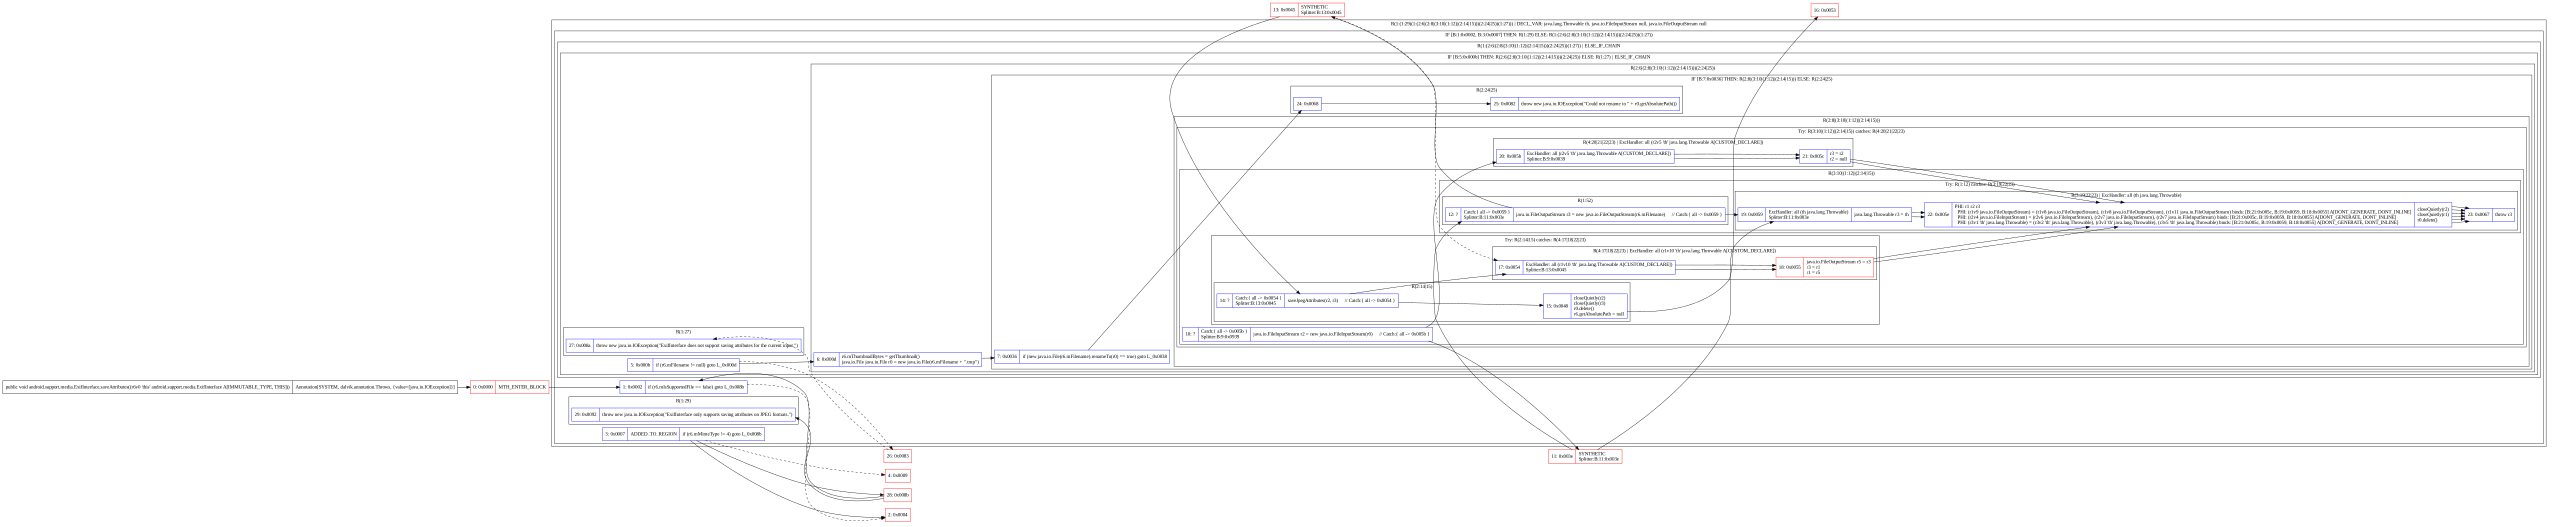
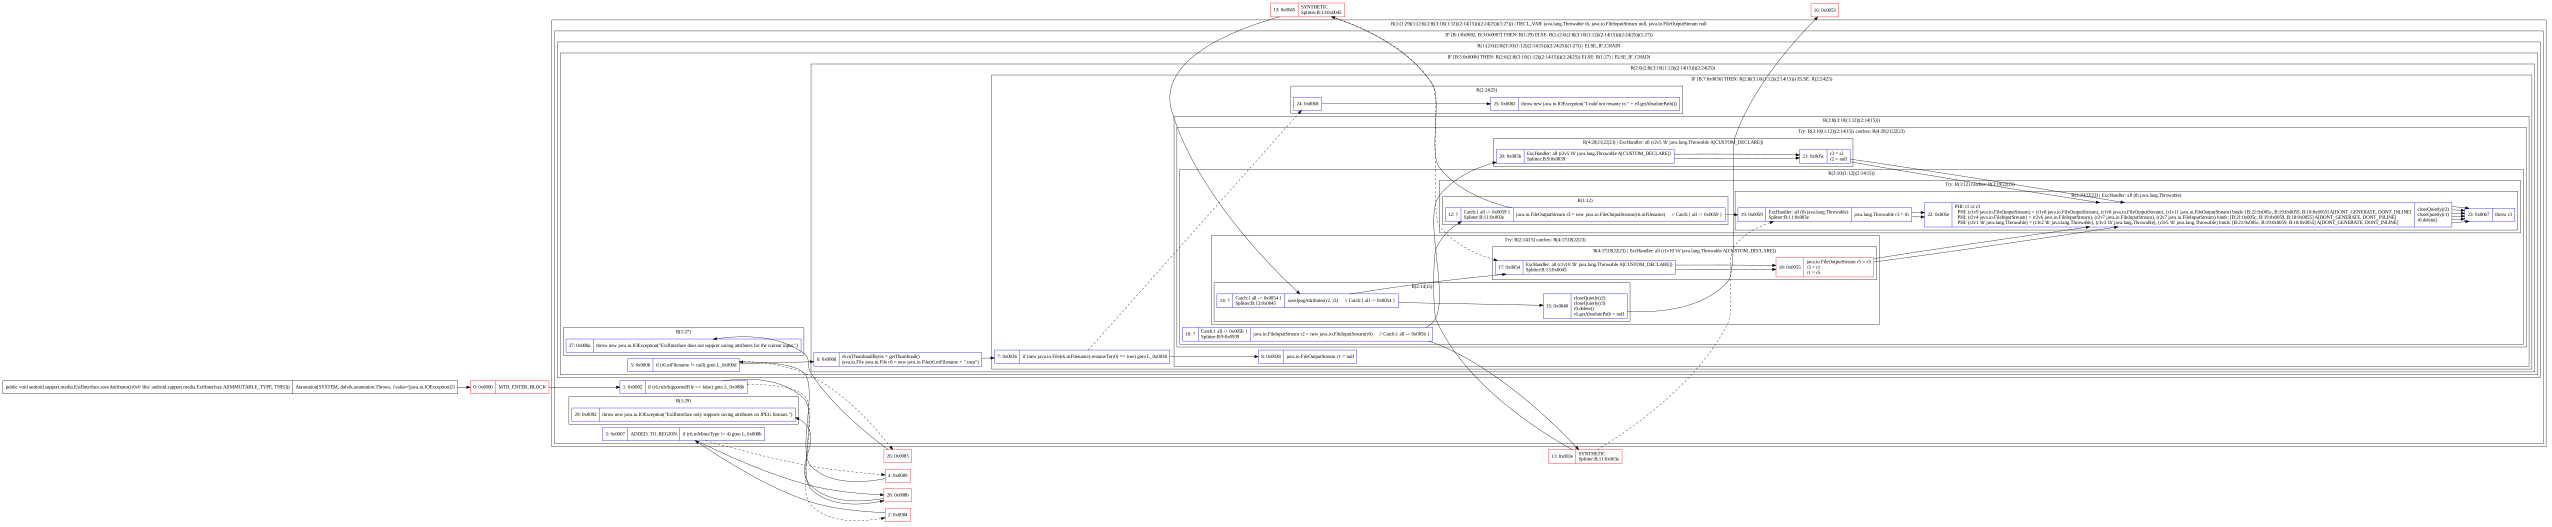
(1585, 201) -> (1585, 201)
(1194, 232) -> (1194, 232)
(1711, 350) -> (1711, 350)
none -> (1308, 357)
(809, 367) -> (809, 367)
(801, 390) -> (800, 396)
none -> (809, 398)
(780, 496) -> (786, 493)
